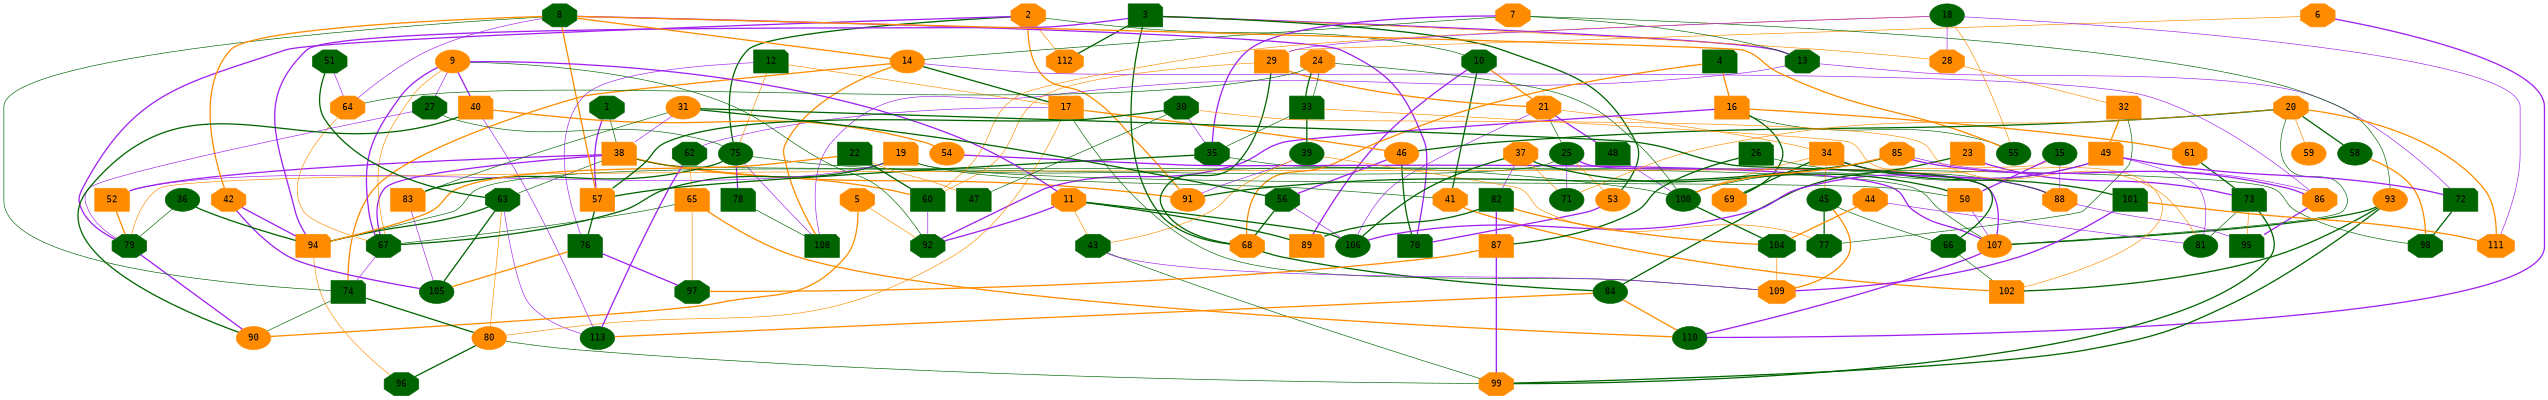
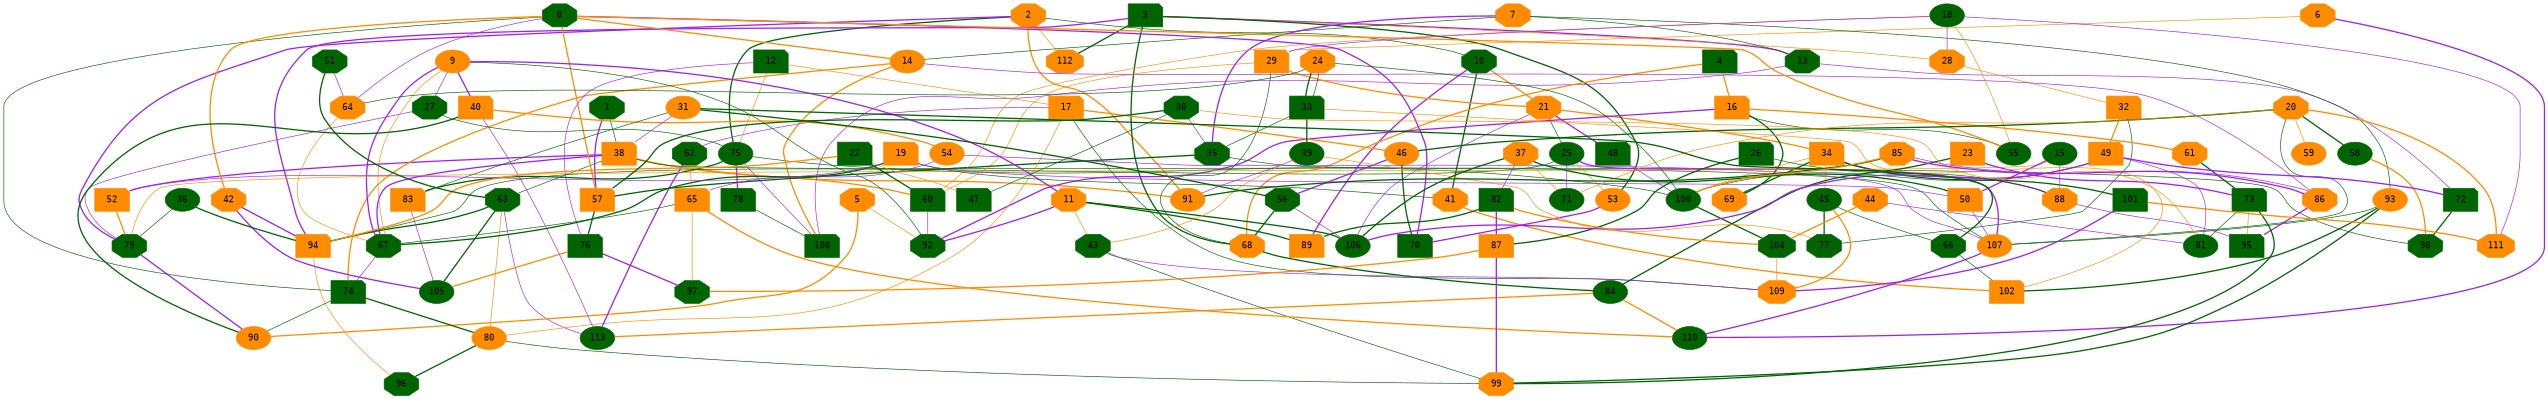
(986, 84) -> none
(1686, 127) -> (1686, 127)
(1481, 165) -> (1481, 165)
none -> (822, 177)
(1278, 181) -> (1278, 181)
(1163, 190) -> (1163, 190)
(2195, 232) -> (2195, 232)
